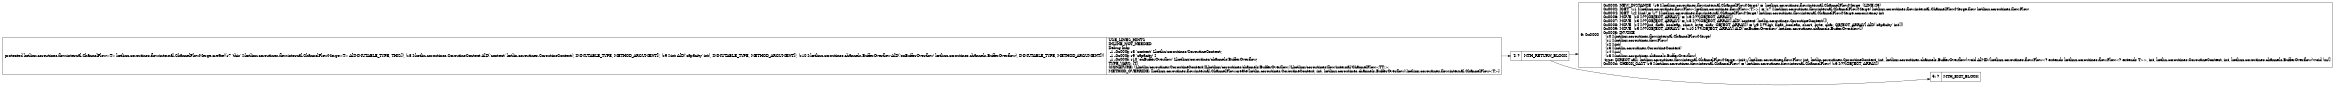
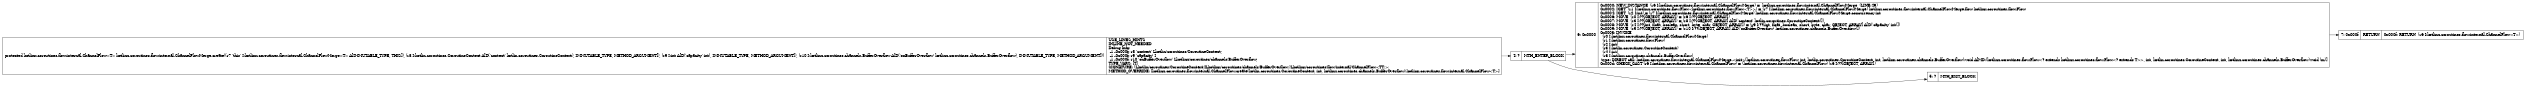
none -> (2431, 35)
(1545, 56) -> (1544, 56)
